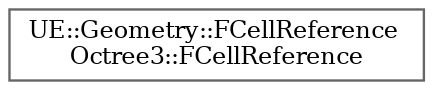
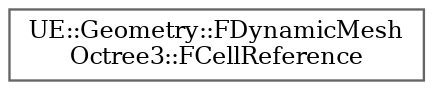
(217, 45) -> (217, 45)
